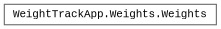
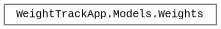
(110, 15) -> (110, 15)
